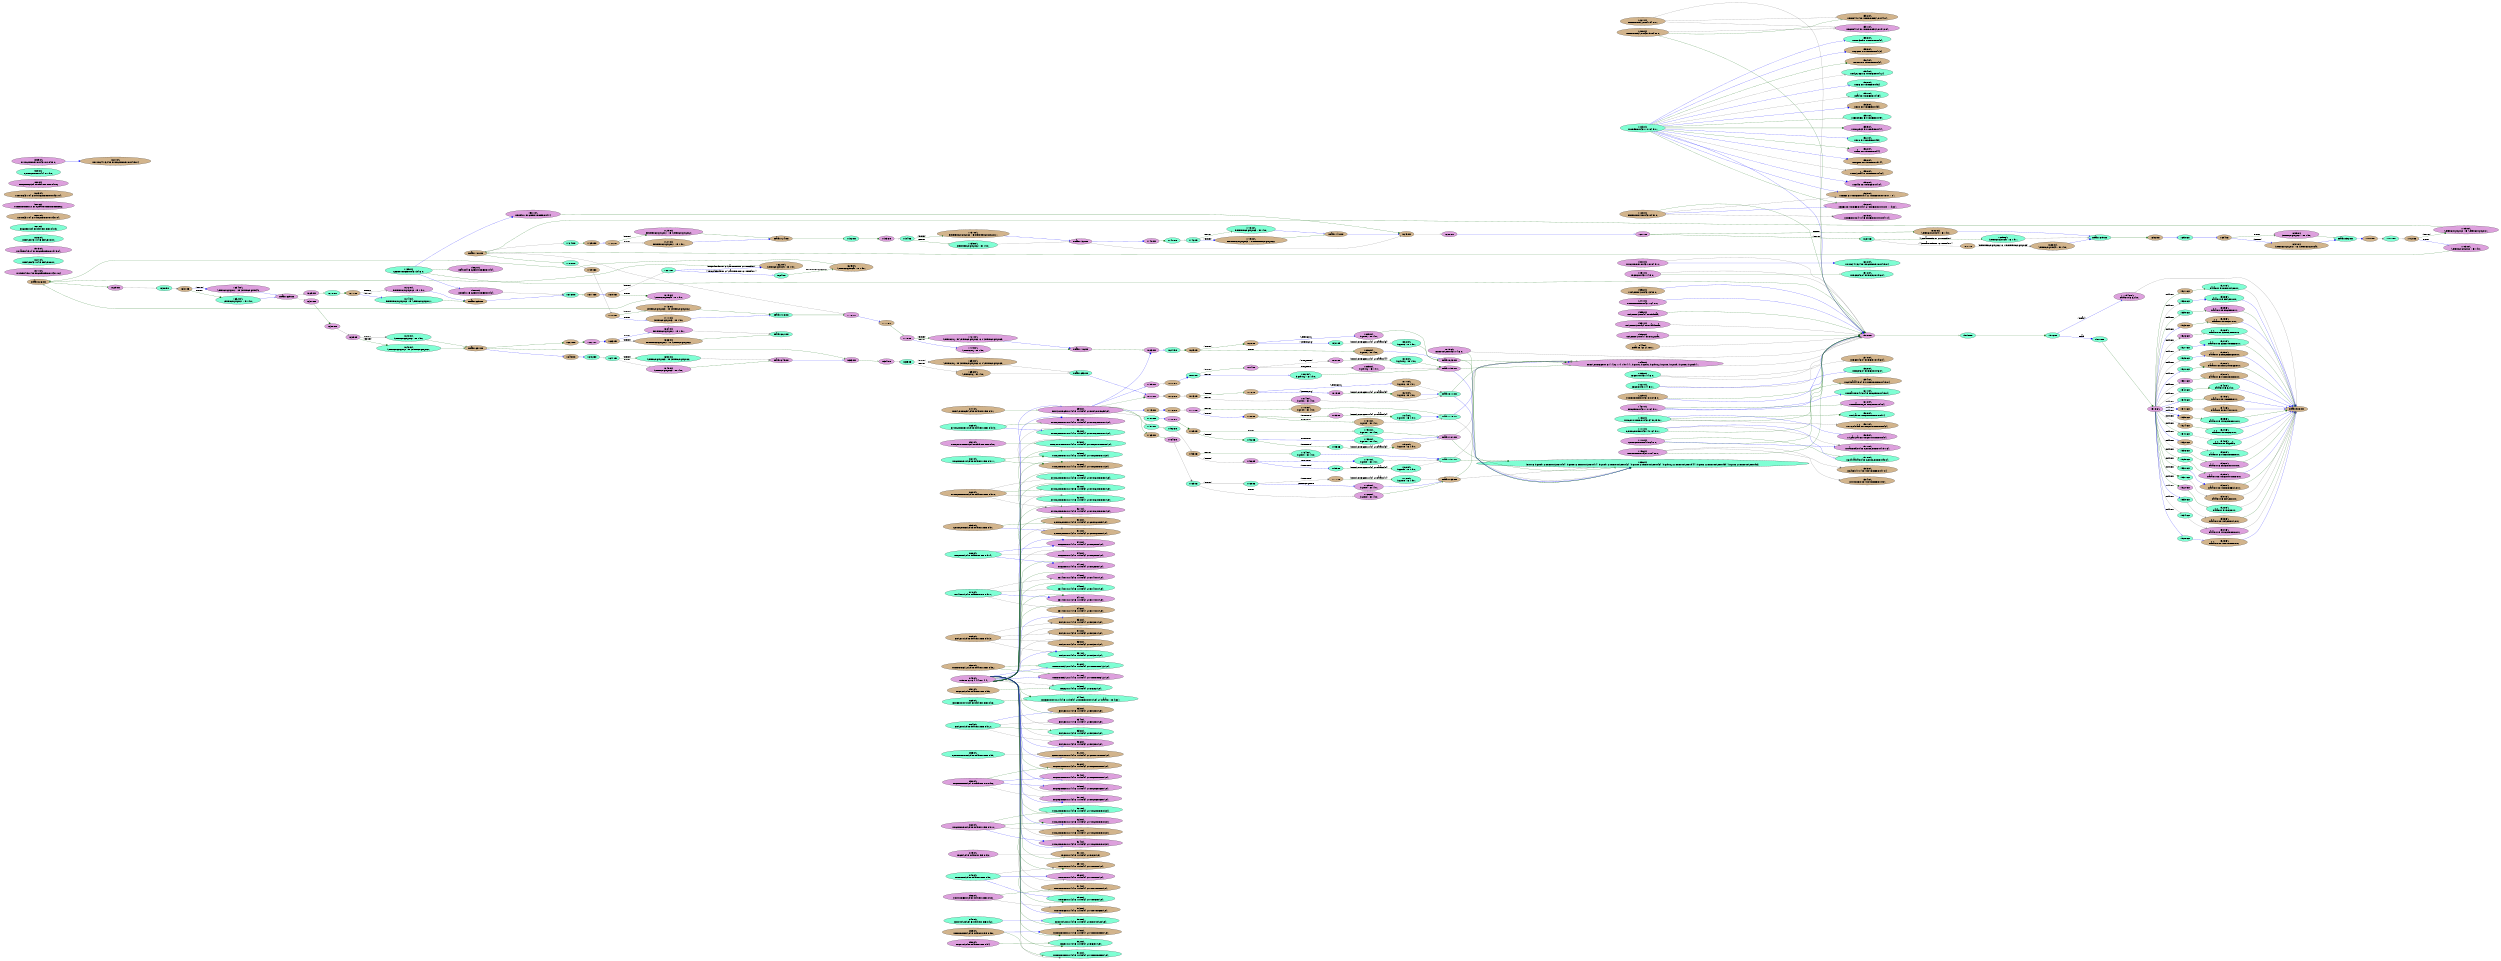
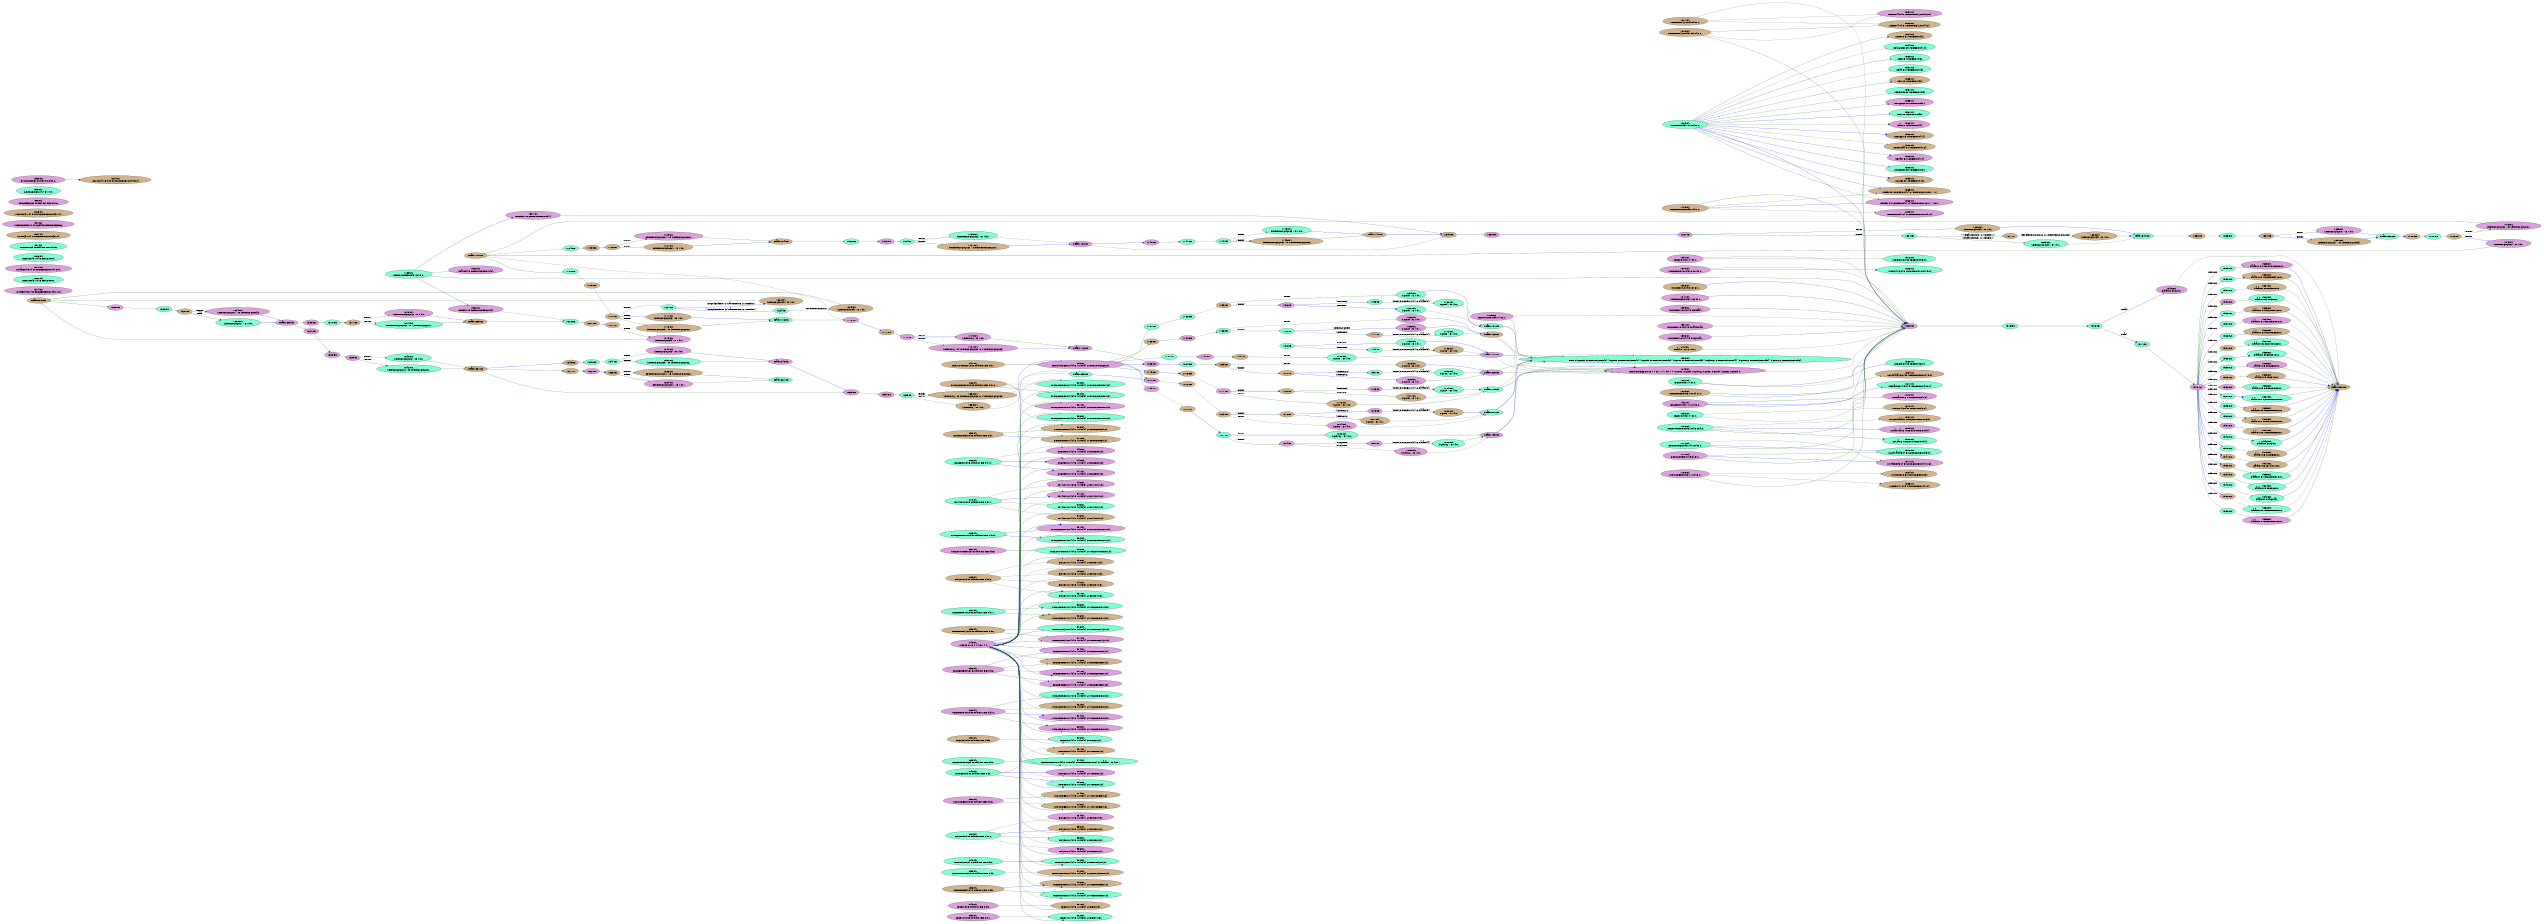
(199, 291) -> (199, 313)
(1222, 394) -> (1254, 414)
(1220, 439) -> none
